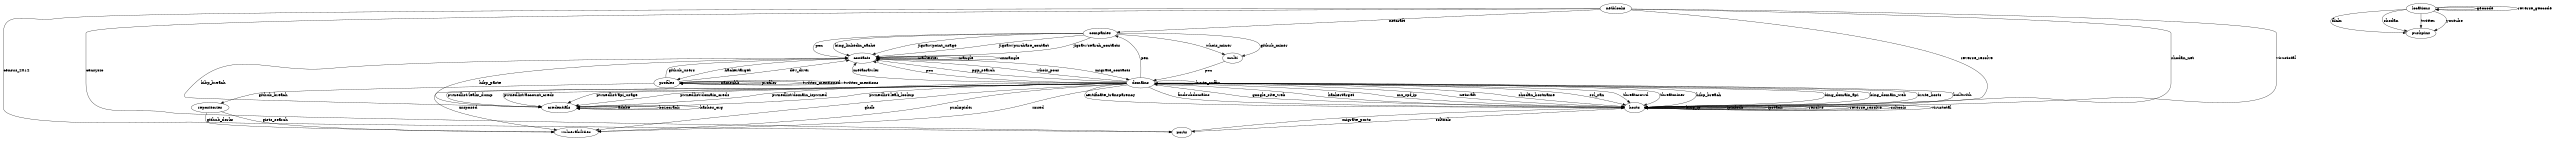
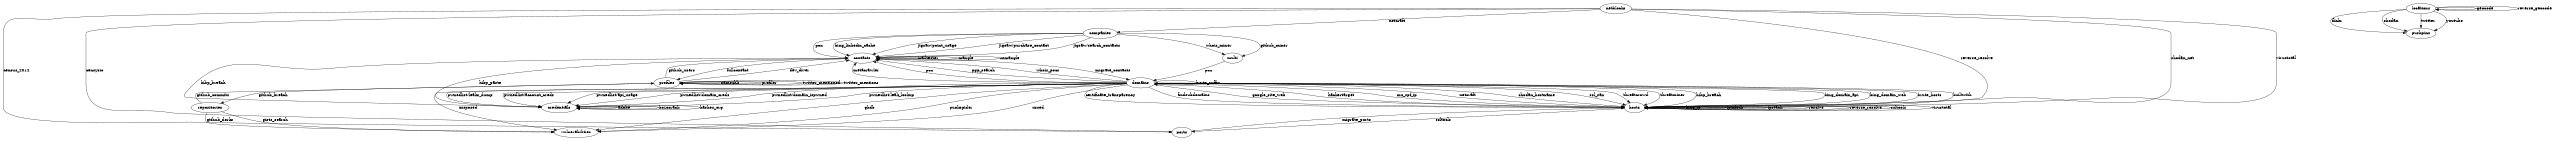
(1138, 52) -> none
(738, 70) -> (738, 70)
none -> (417, 88)
